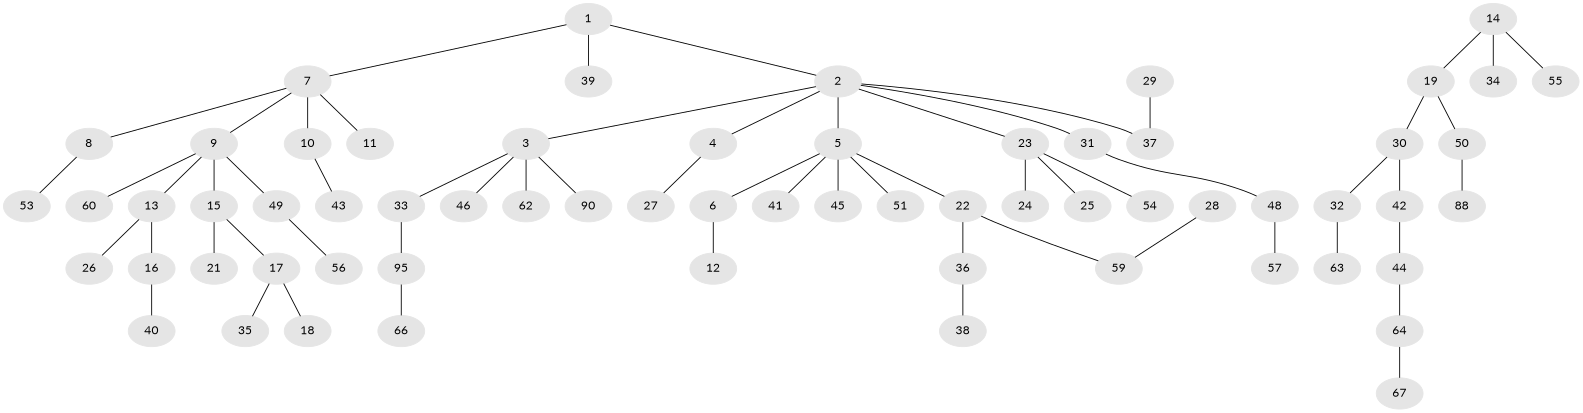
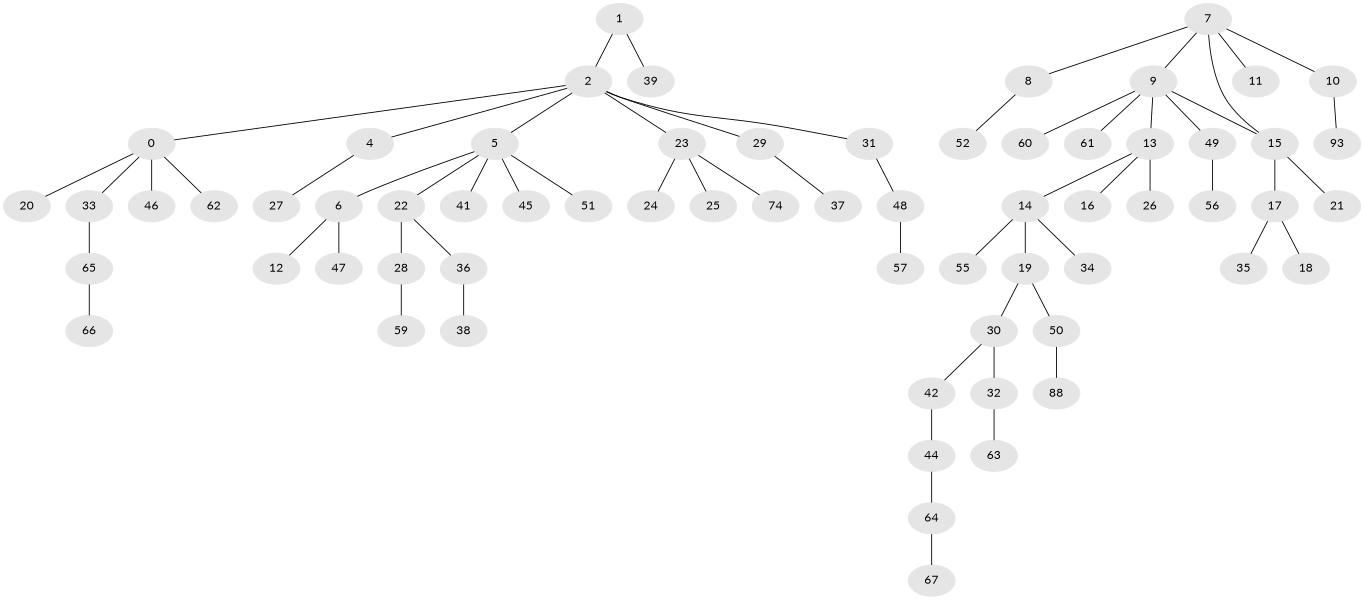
(448, 50) -> (1221, 90)
(998, 101) -> (686, 119)
(526, 144) -> (152, 144)
none -> (1088, 144)
none -> (1088, 175)
(27, 206) -> (963, 144)
(339, 206) -> (1337, 144)
(588, 206) -> (27, 206)
(1150, 206) -> (776, 206)
(1039, 240) -> (401, 238)
none -> (339, 269)
(401, 269) -> (89, 269)
(152, 331) -> none
